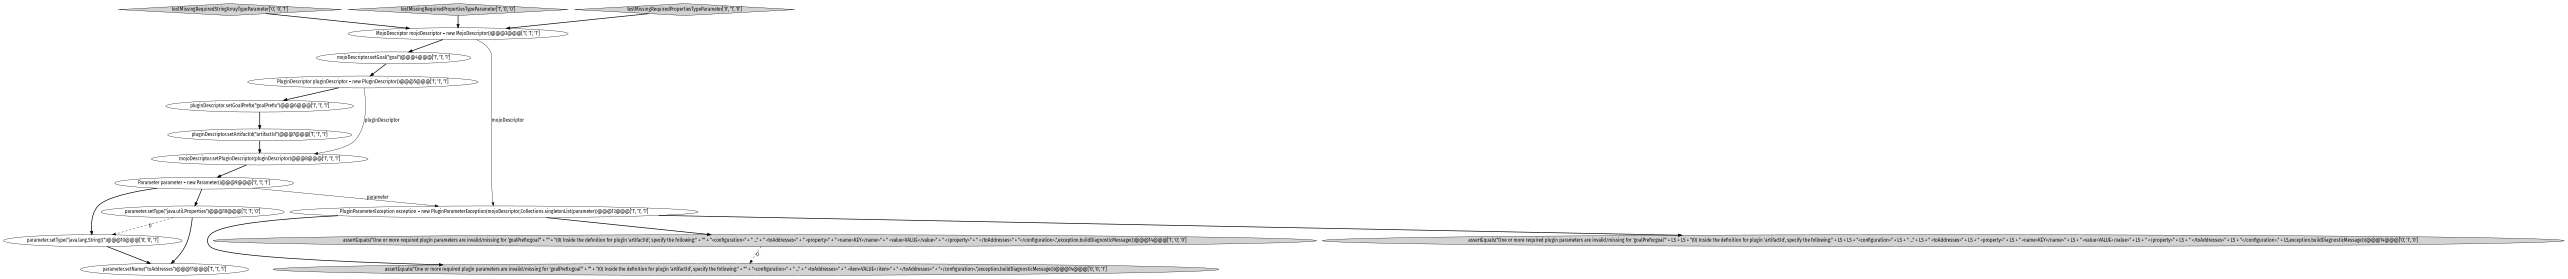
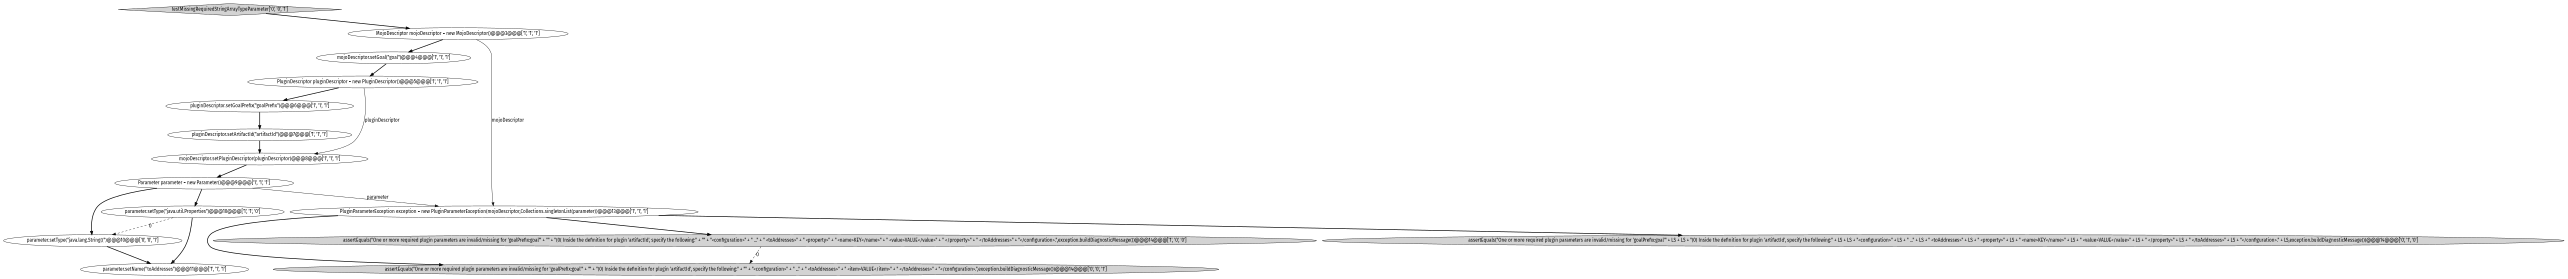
(458, 10) -> none
(684, 10) -> none
